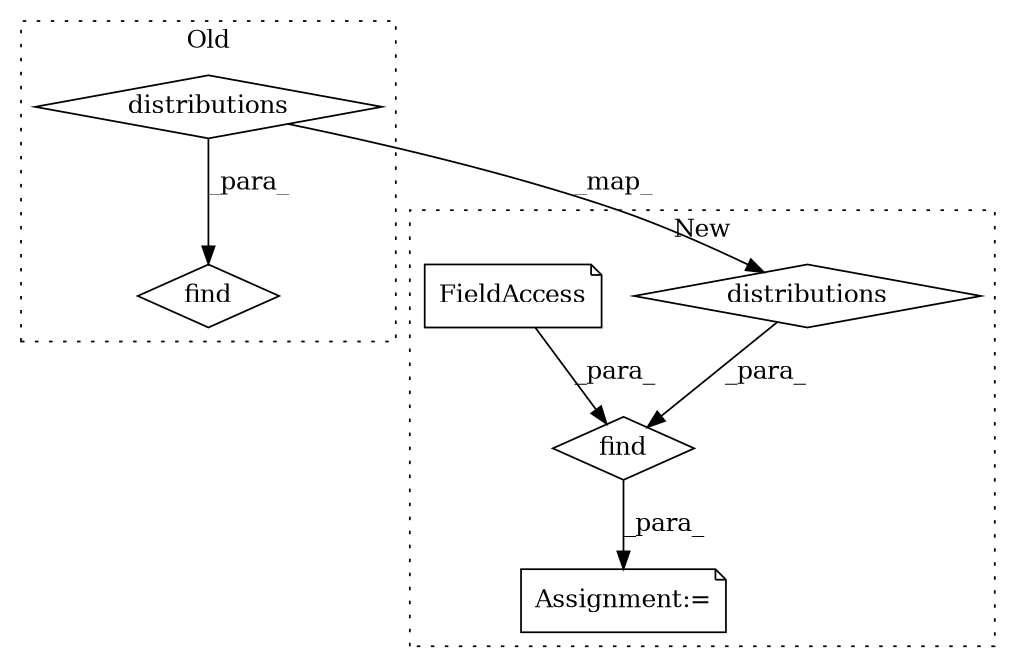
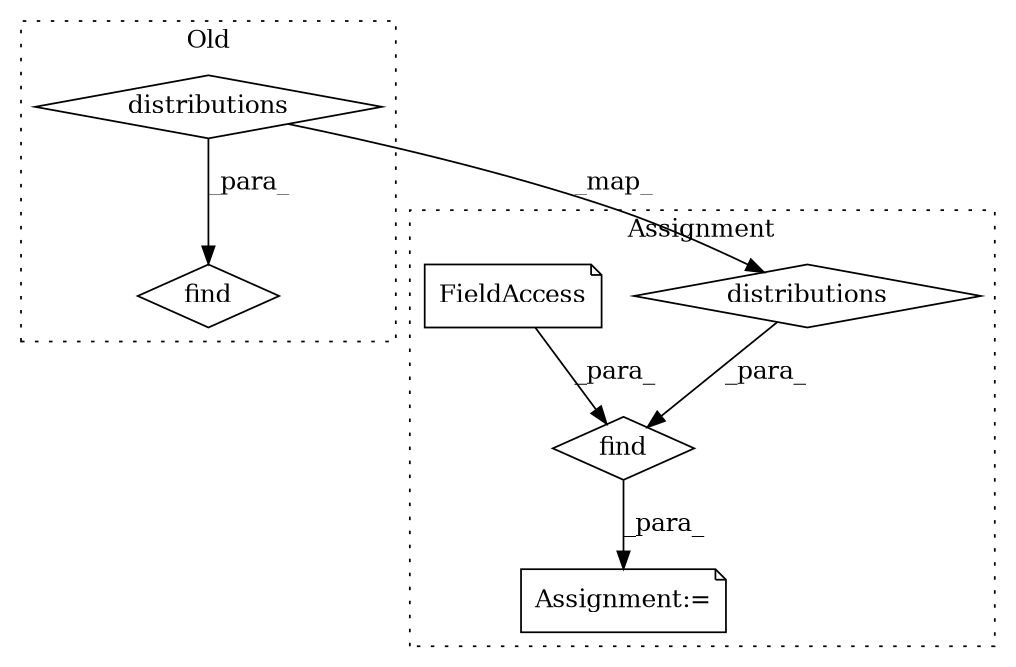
(702, 230) -> (702, 230)
